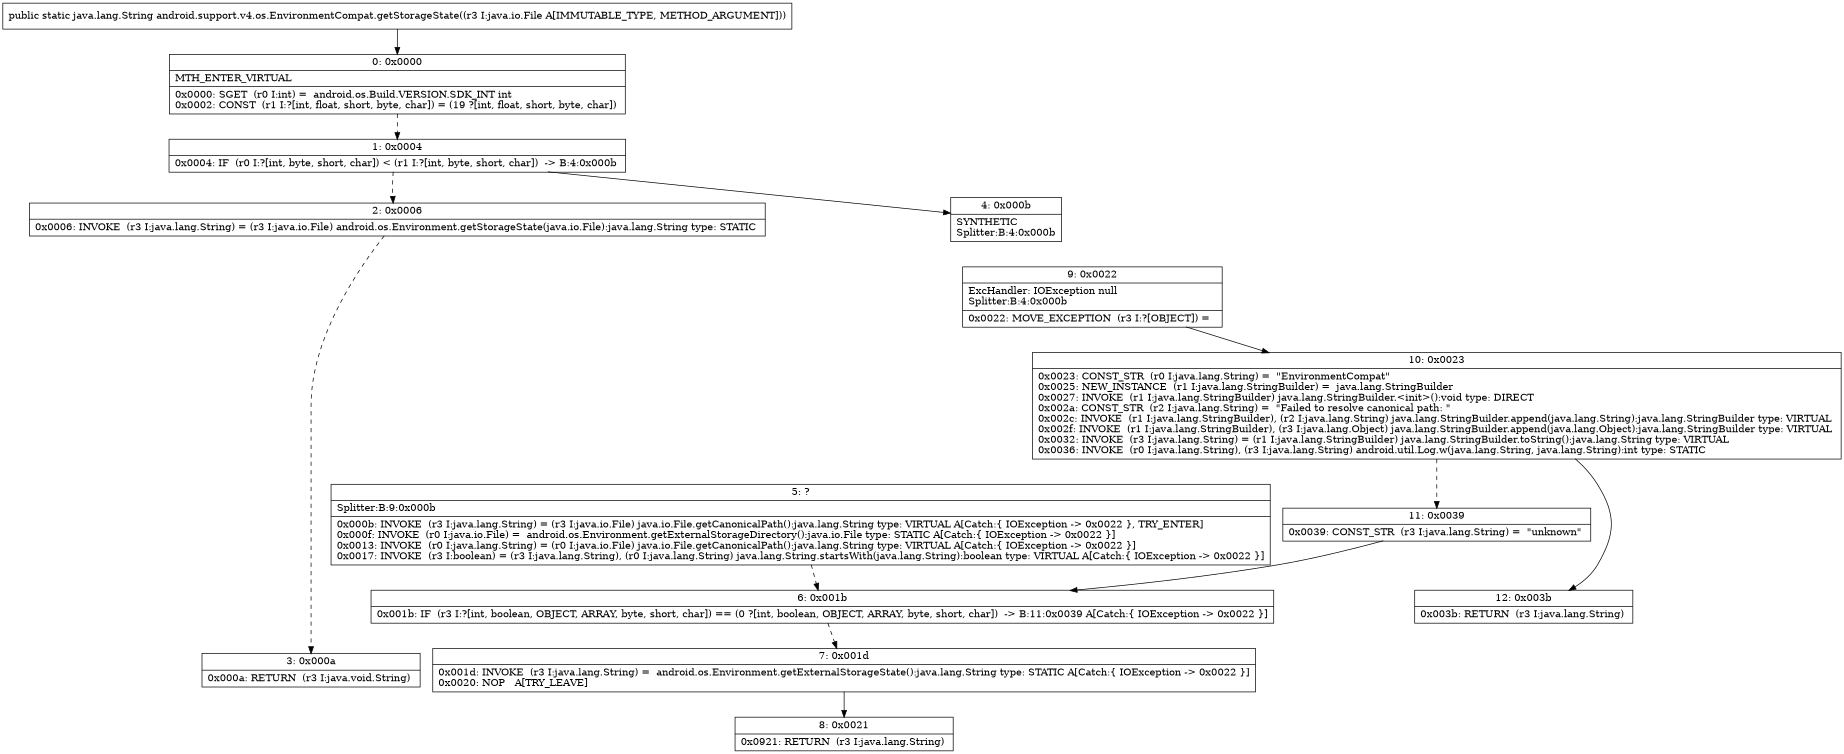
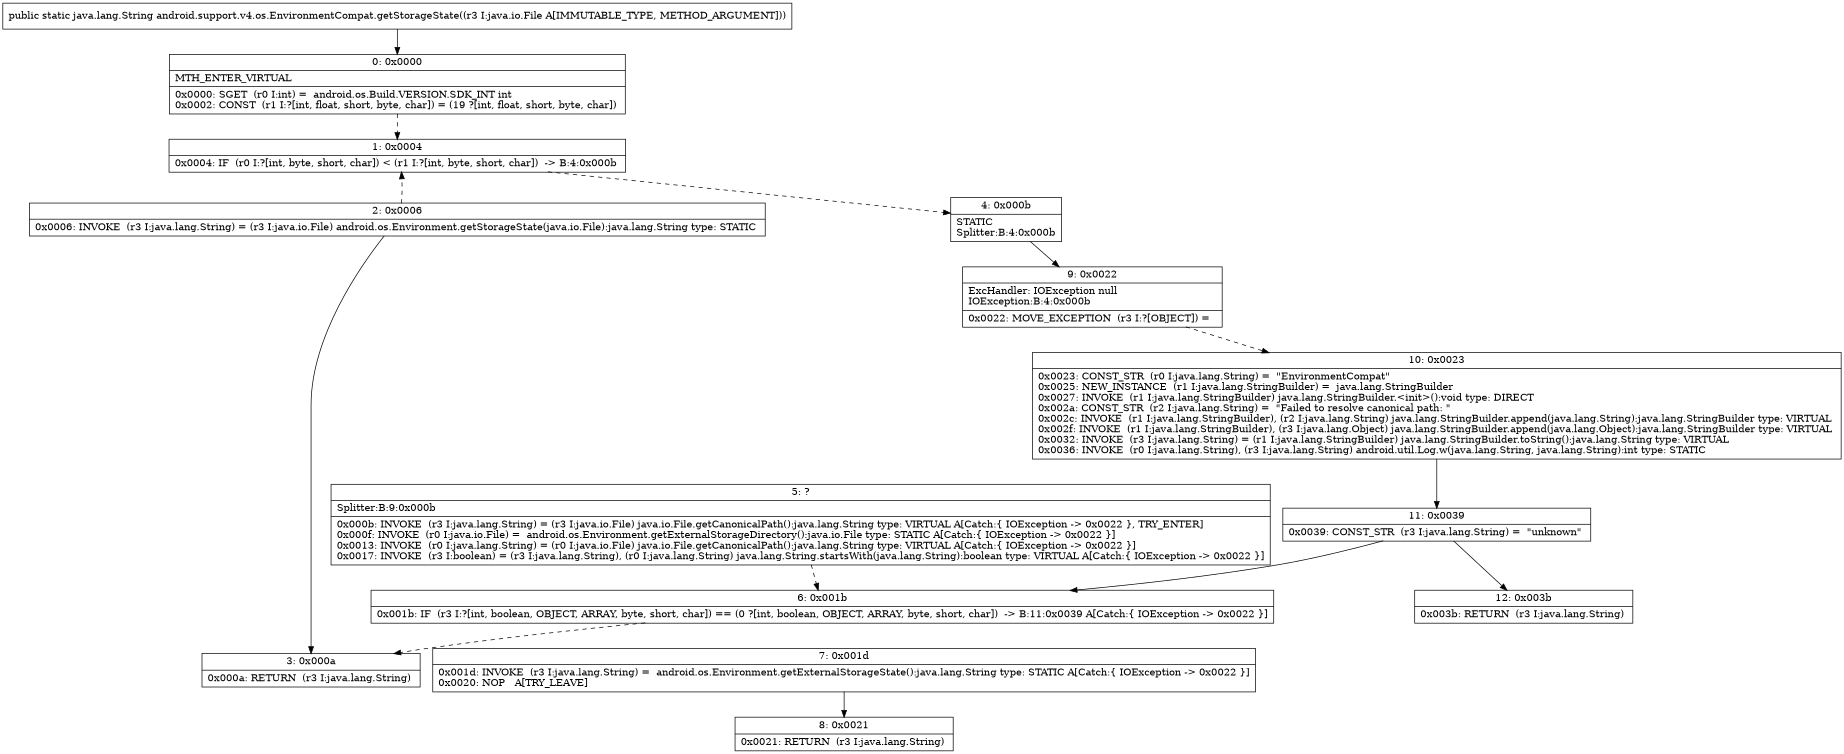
(393, 184) -> (402, 191)
(746, 192) -> (746, 192)
(987, 222) -> (975, 222)
none -> (1042, 252)
(1018, 302) -> (1030, 302)
(1224, 339) -> (1224, 339)
(311, 432) -> (311, 432)
(1437, 480) -> (1437, 480)
(1611, 523) -> (1478, 563)
(831, 633) -> (523, 636)
(311, 678) -> (311, 678)
(844, 742) -> (844, 742)
